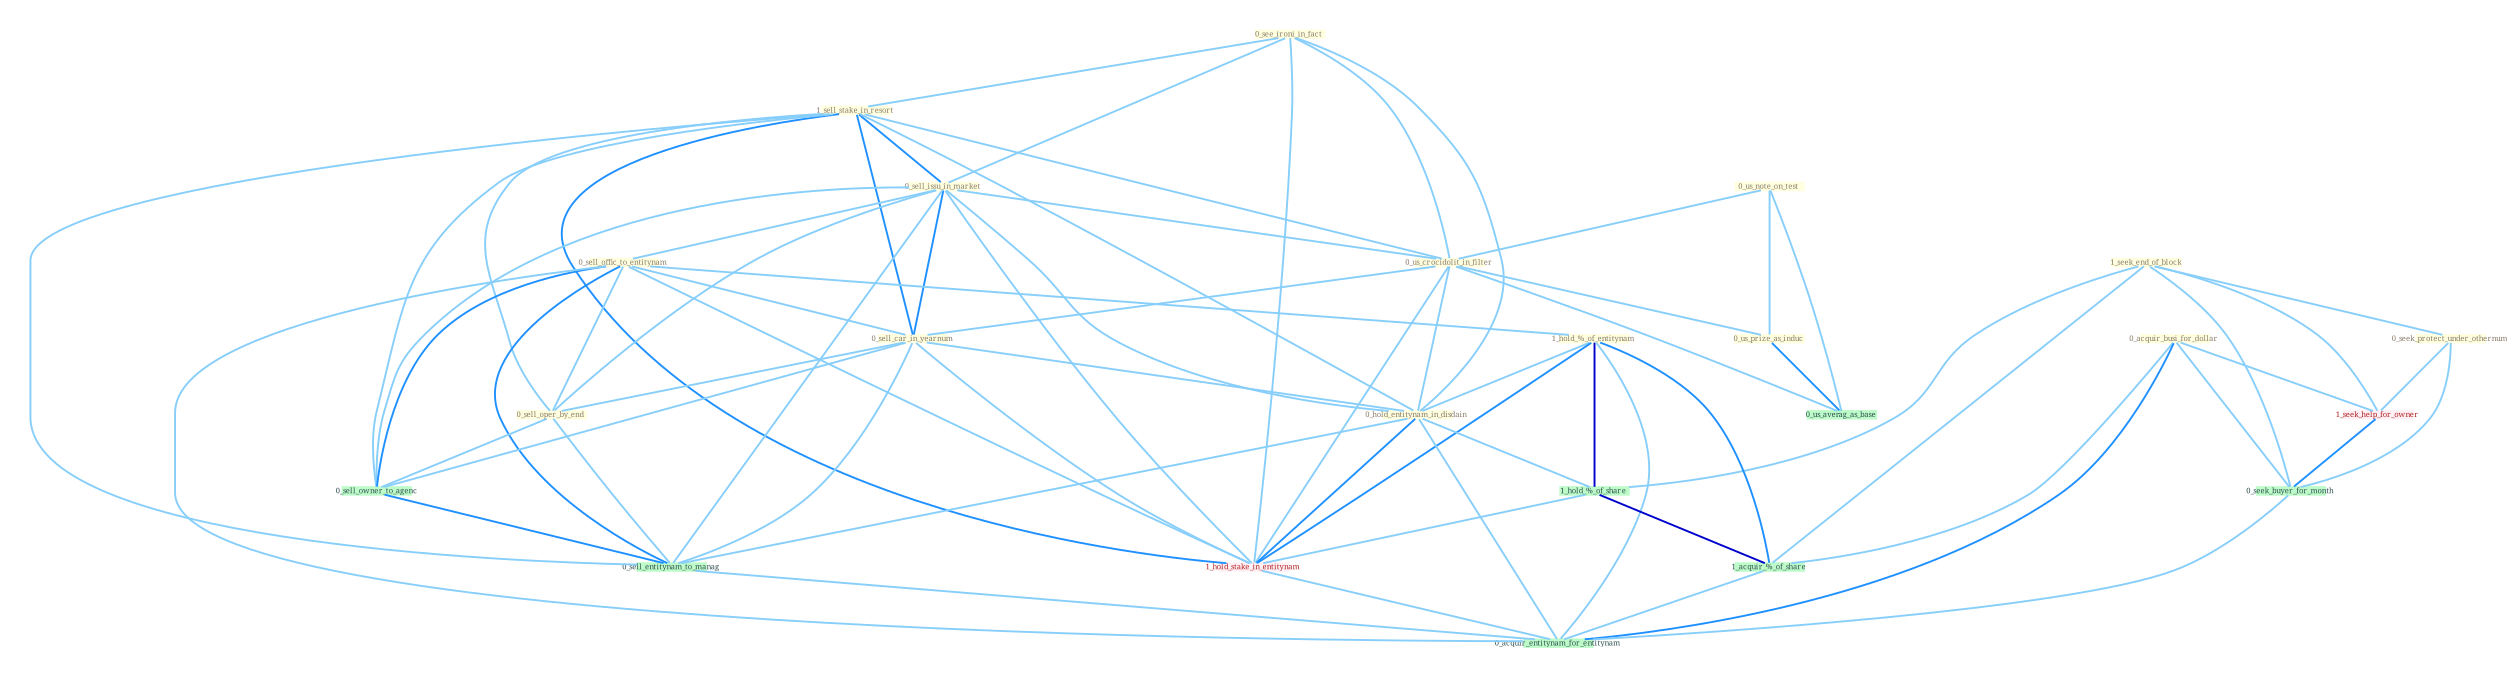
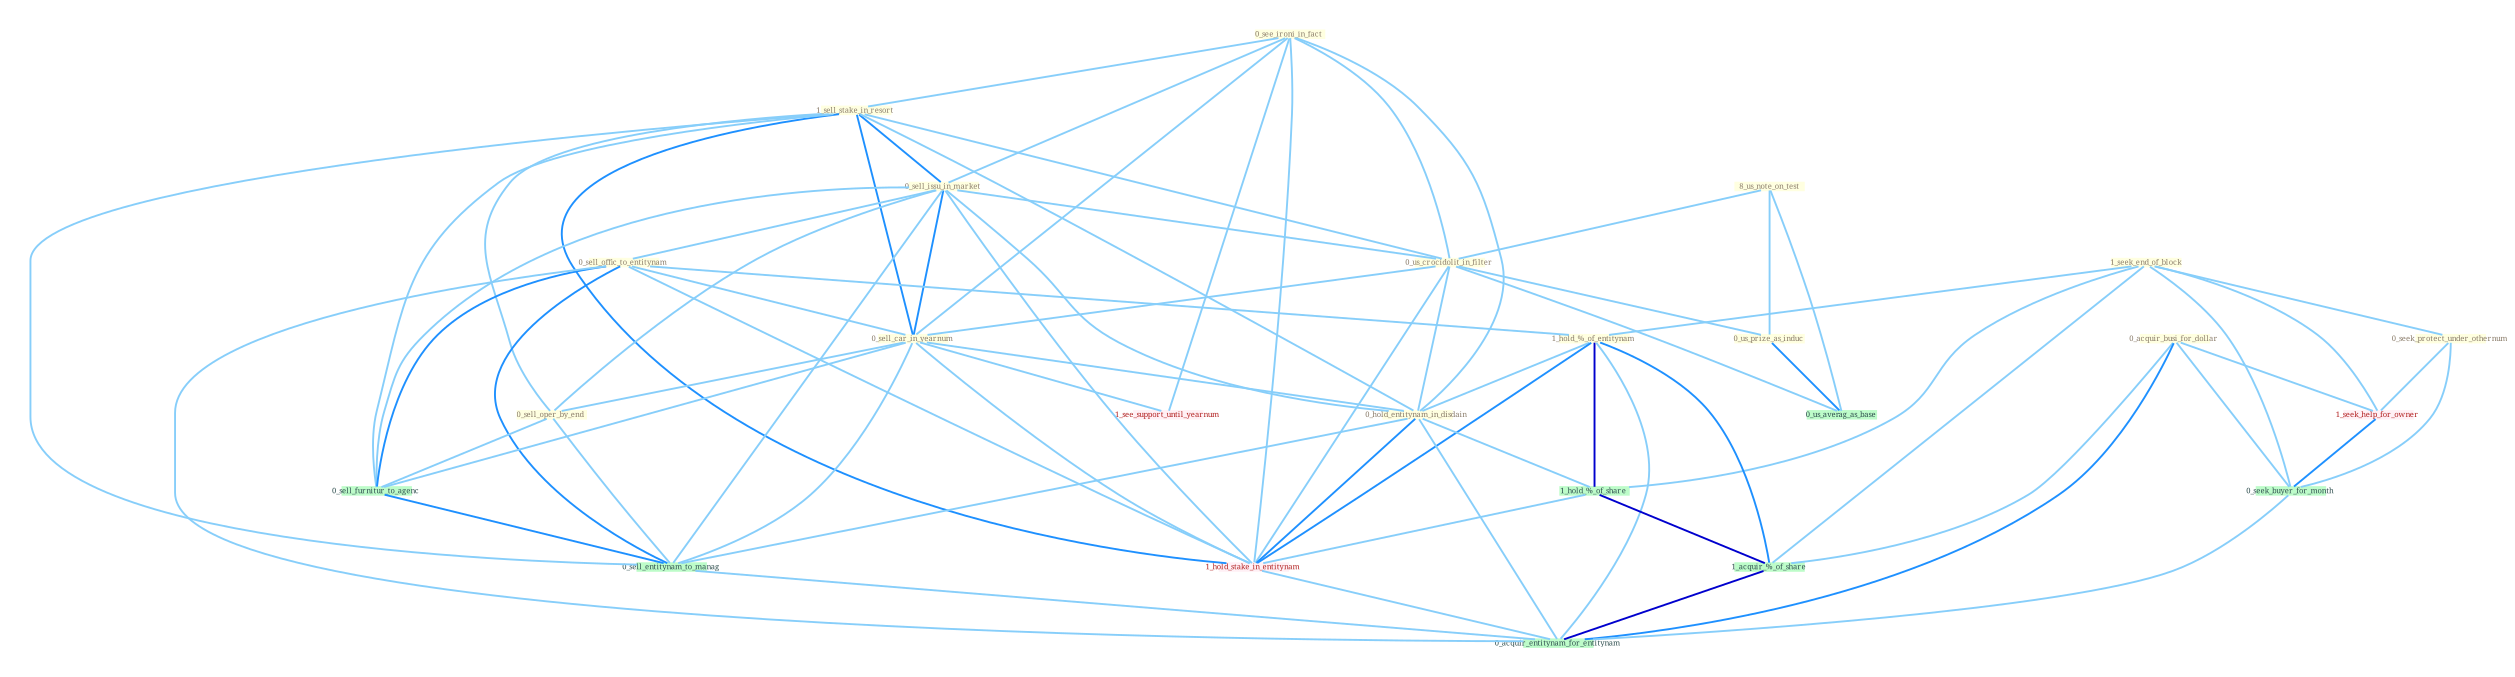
none -> (1102, 186)
(1770, 186) -> (1770, 186)
none -> (1870, 301)
(588, 339) -> none
none -> (1168, 415)
(377, 491) -> (377, 491)
(1664, 605) -> (1664, 605)
